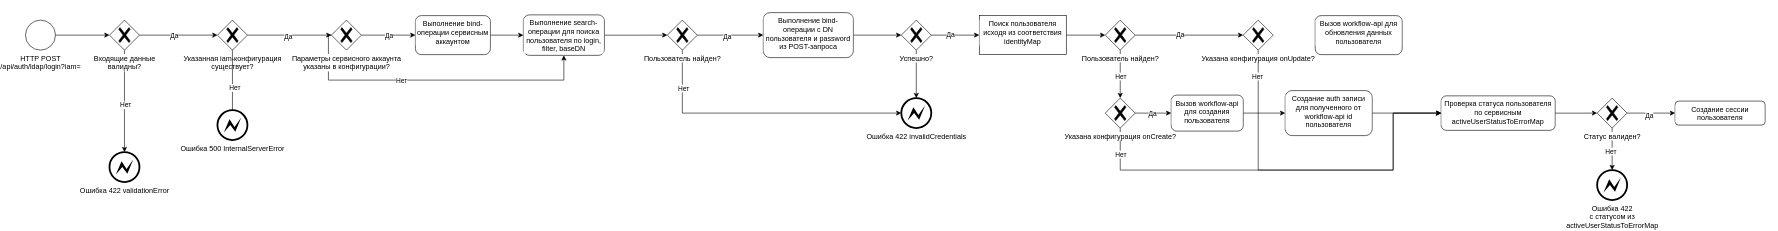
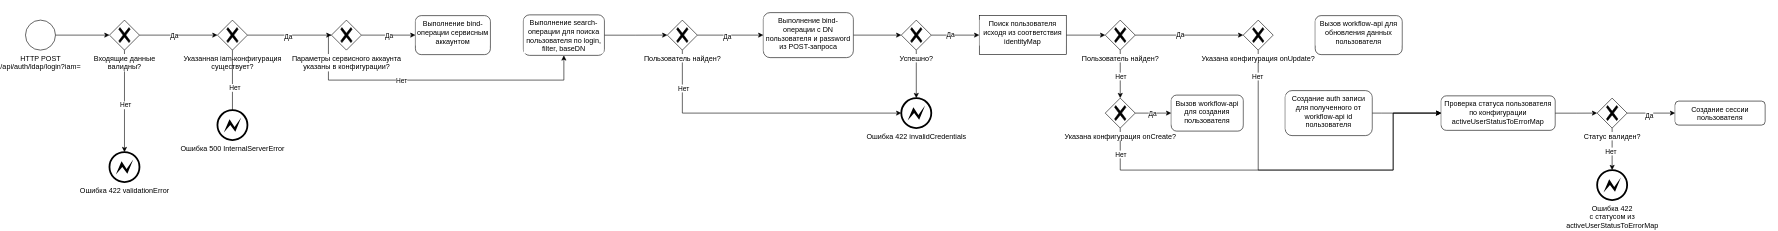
(518, 35) -> none
(1280, 113) -> none
(1499, 113) -> (1499, 113)
